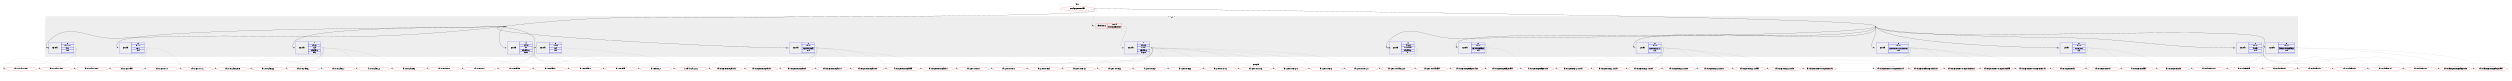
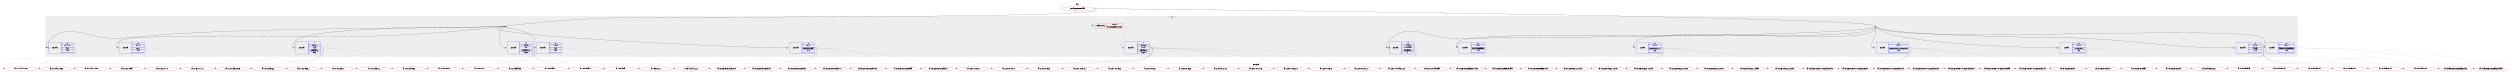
(1115, 27) -> (1115, 27)
(56, 69) -> (56, 69)
(515, 69) -> (515, 69)
(1432, 69) -> (1432, 69)
none -> (1855, 69)
(1926, 69) -> (1926, 69)
(2209, 69) -> (2209, 69)
